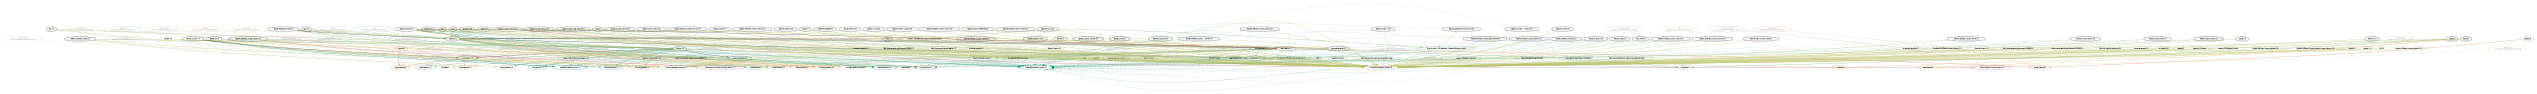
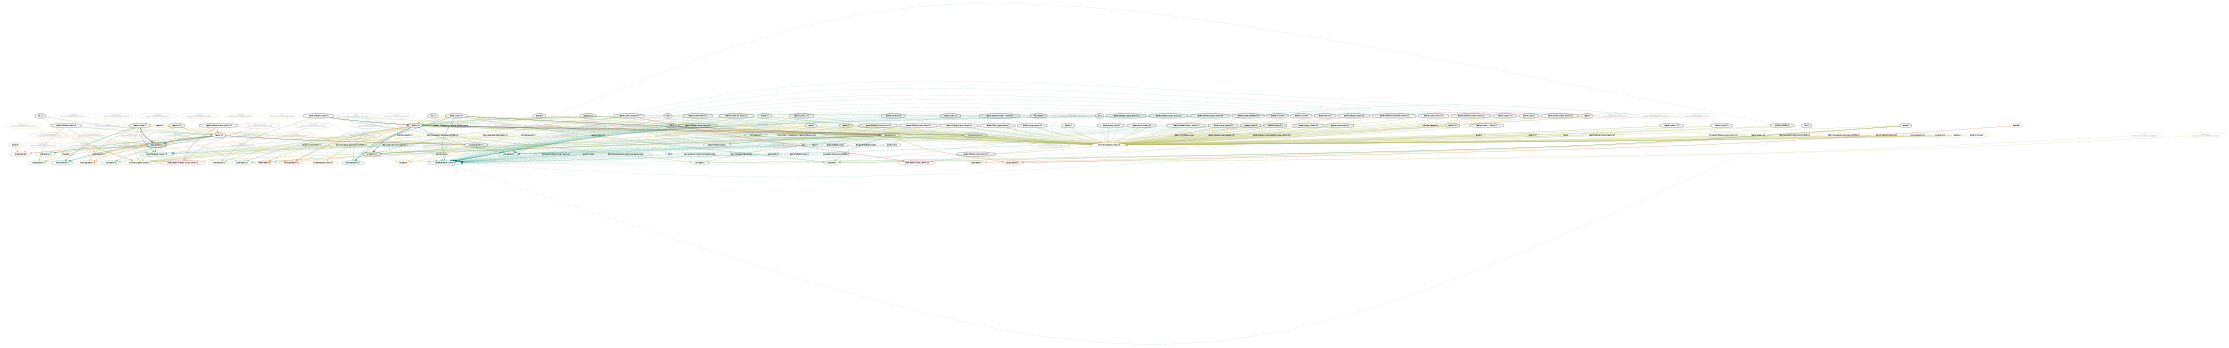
(1416, 55) -> (1045, 151)
